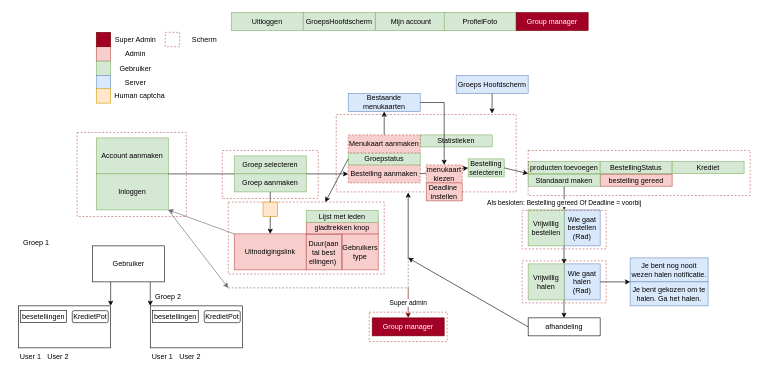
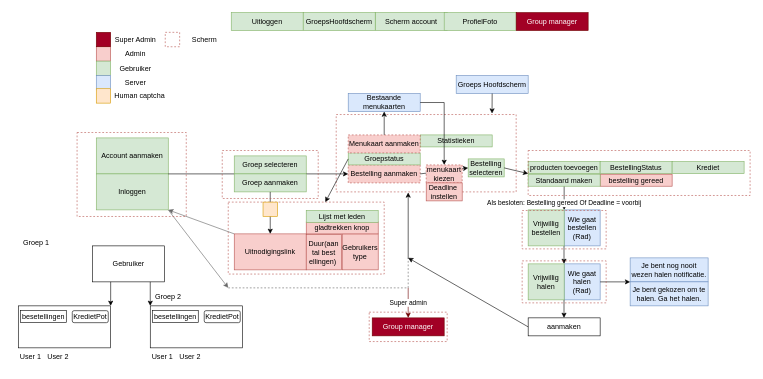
(411, 21) -> (411, 21)
(564, 327) -> (564, 327)
